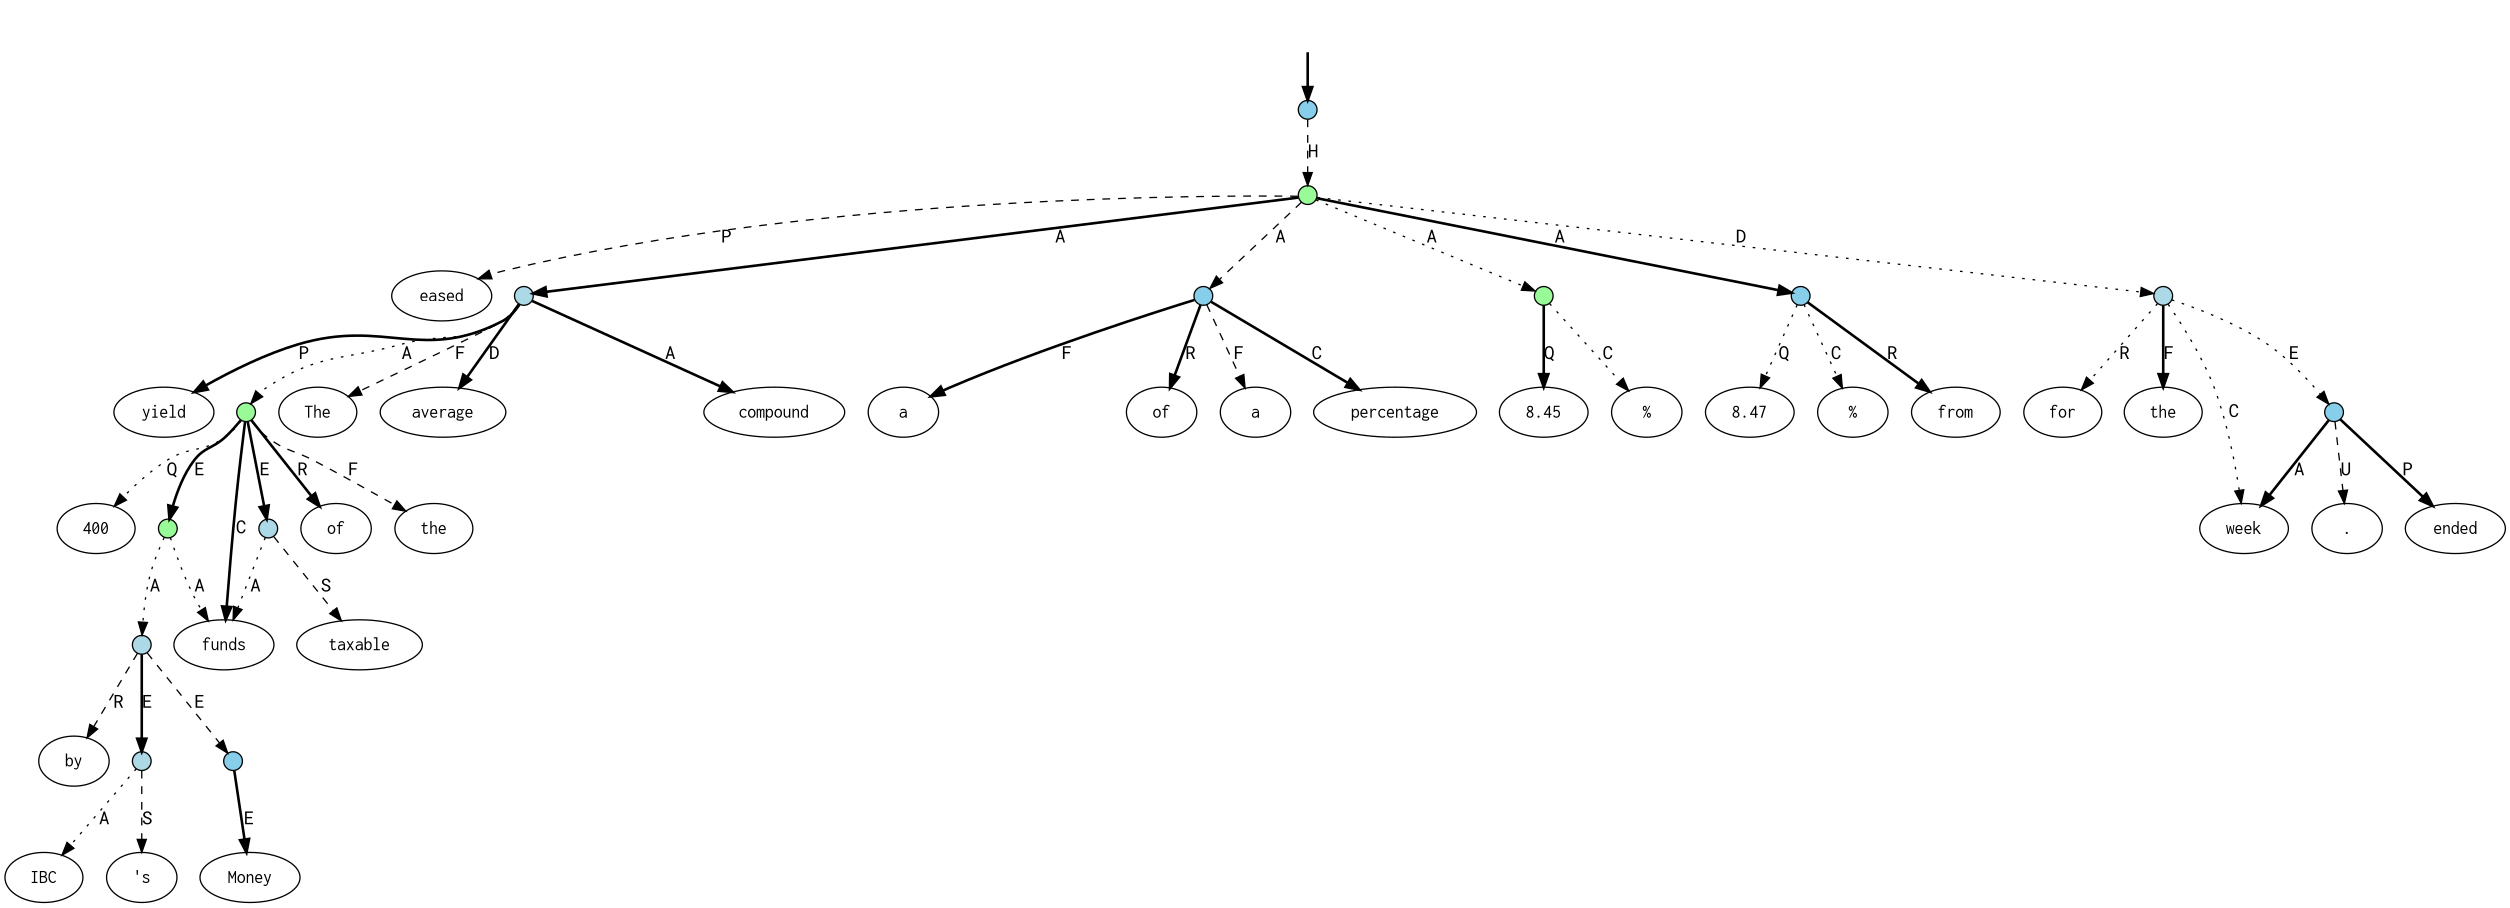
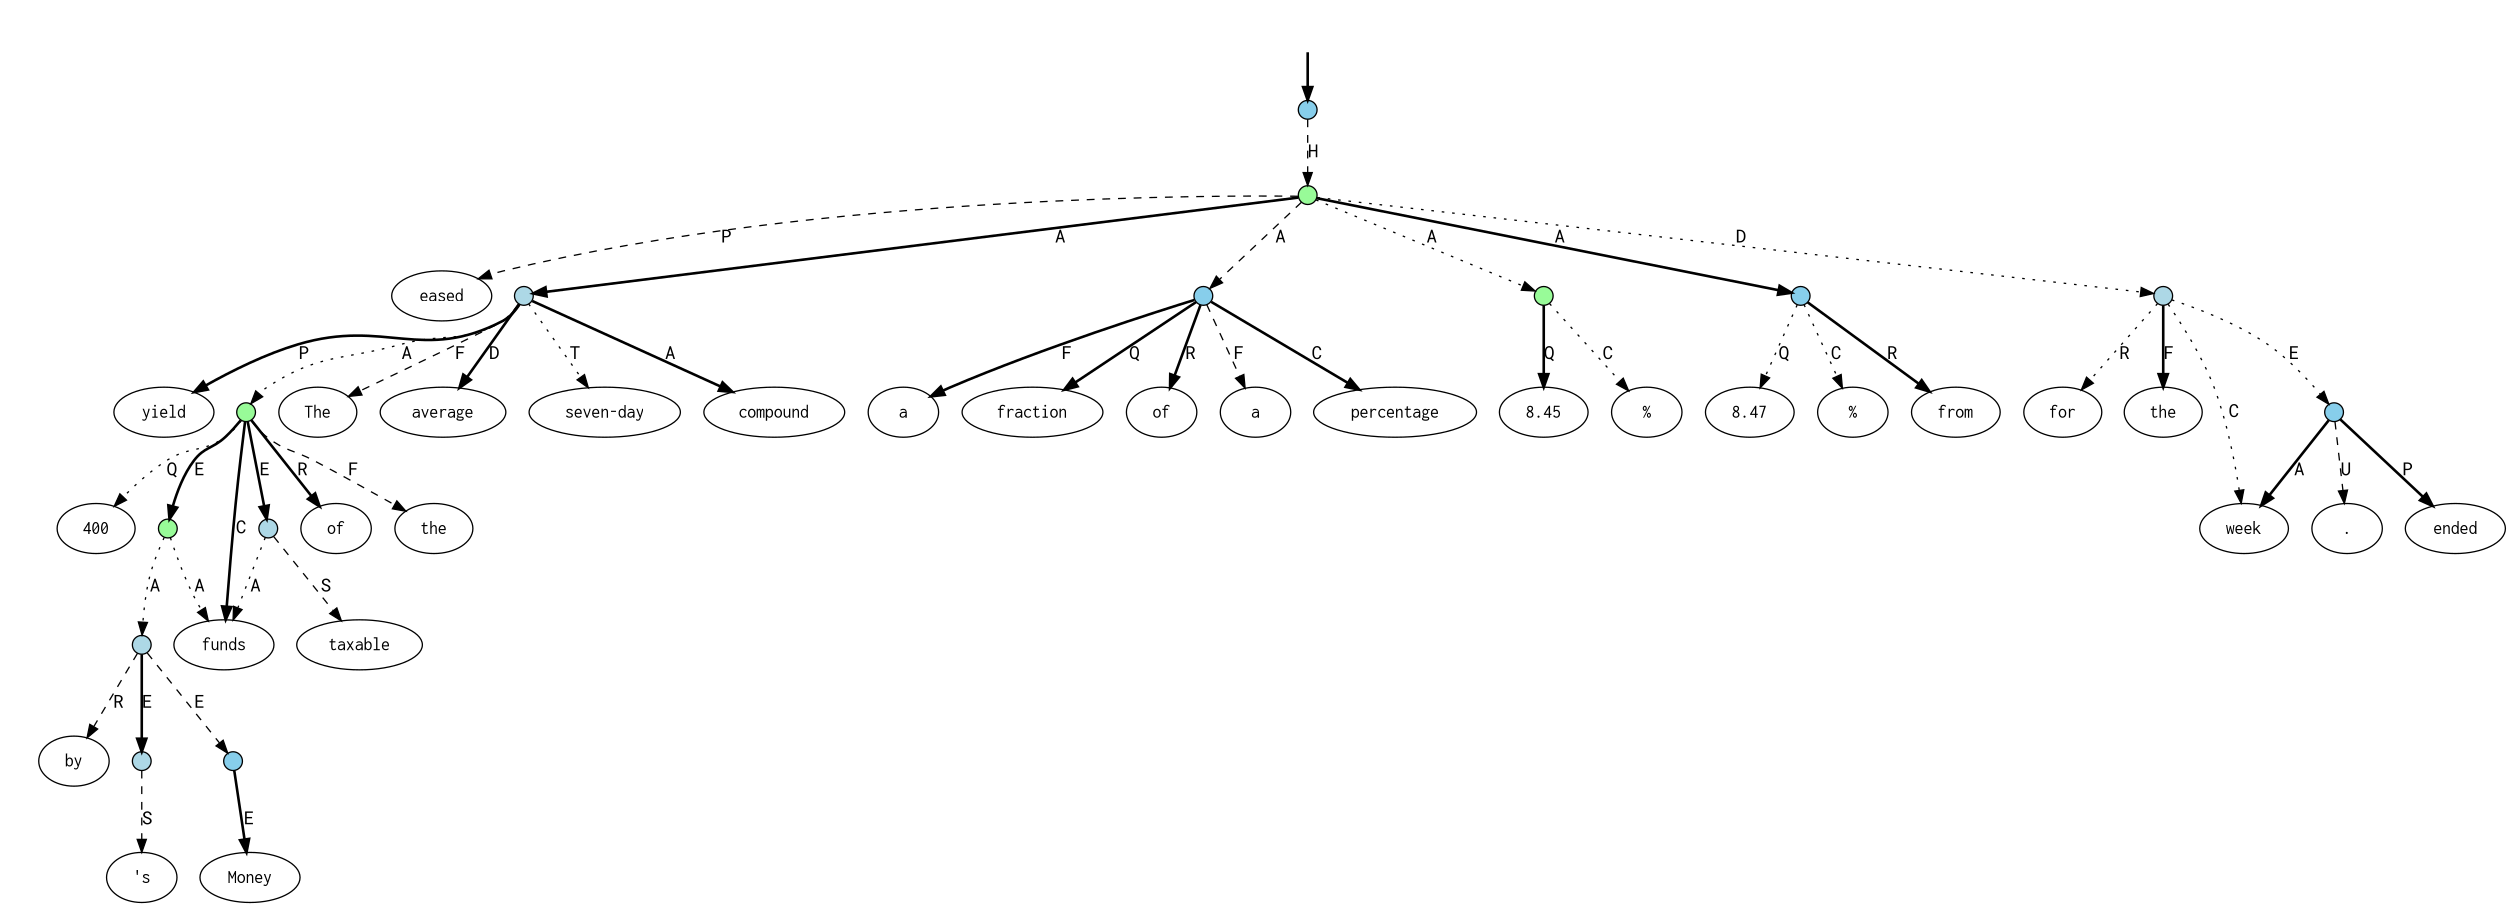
none -> (605, 412)
none -> (1033, 412)
(44, 877) -> none
